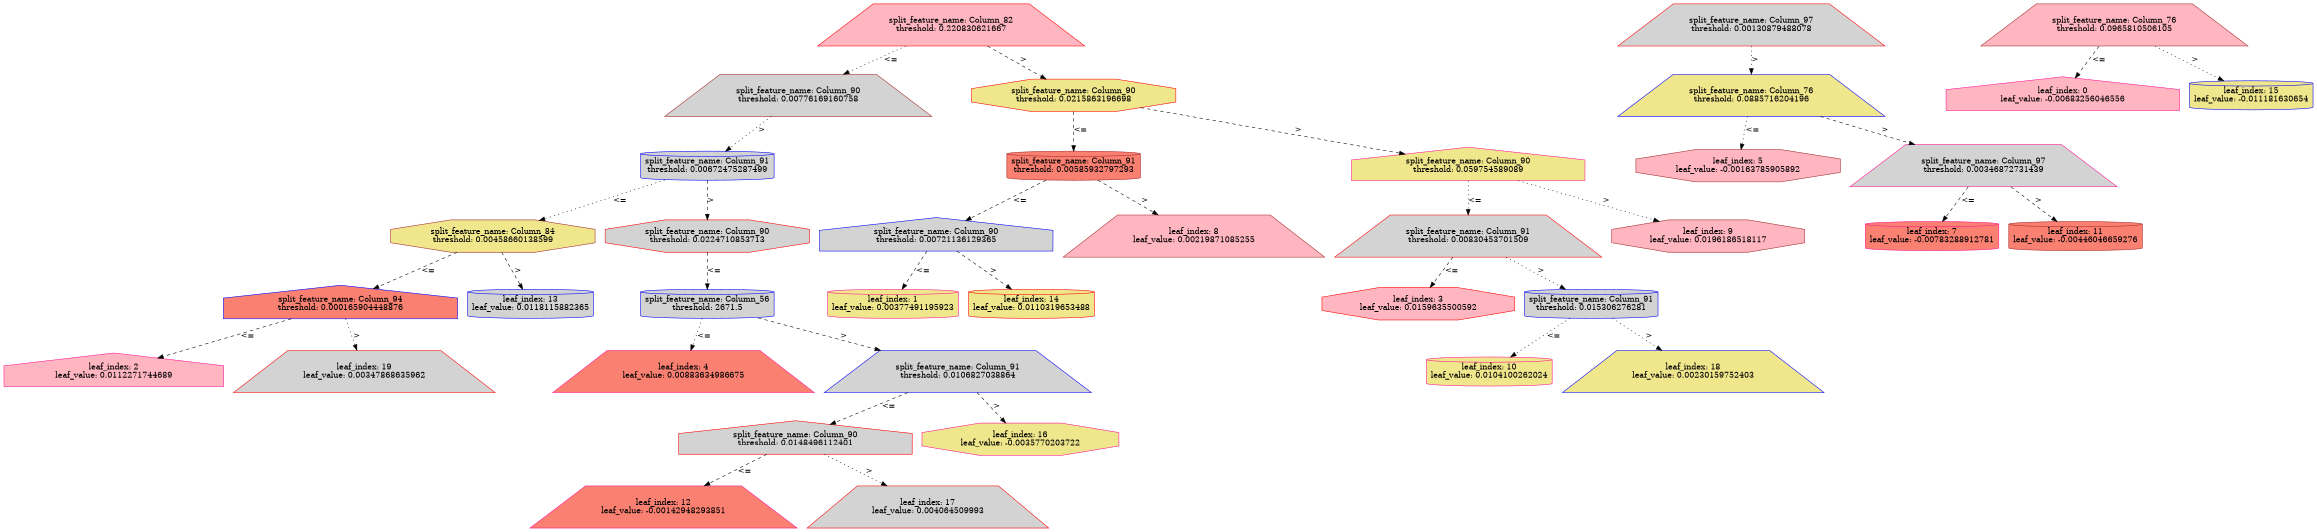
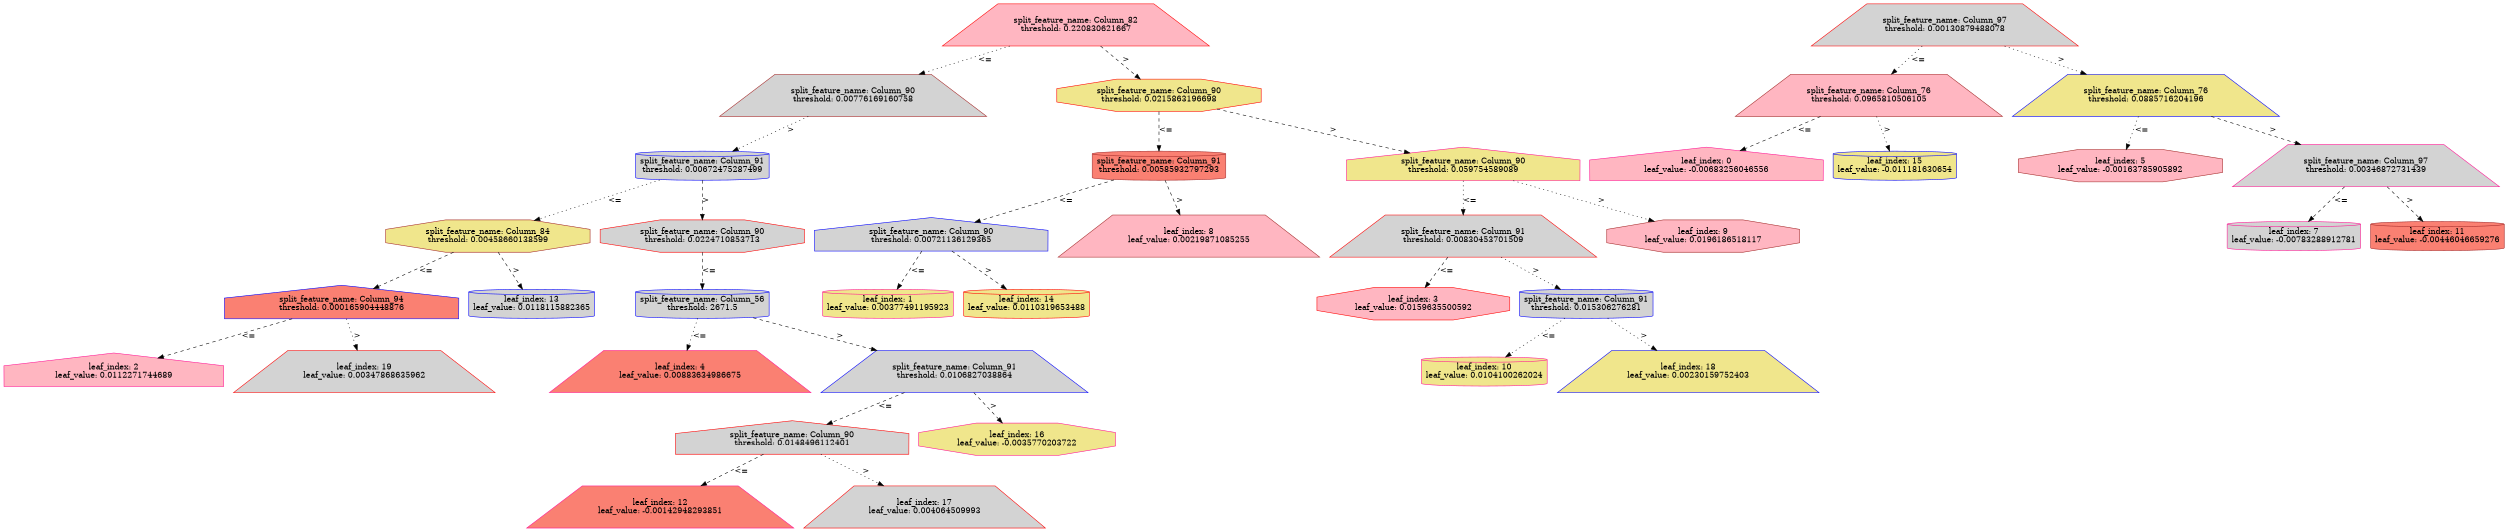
none -> (1909, 58)
(1932, 236) -> (2294, 236)
